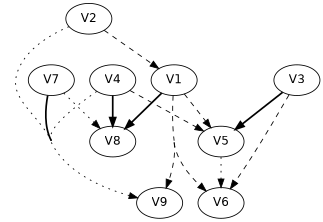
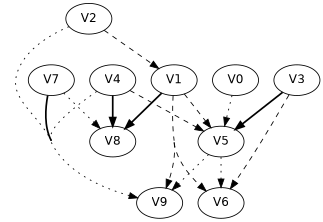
none -> (236, 80)
none -> (193, 169)
